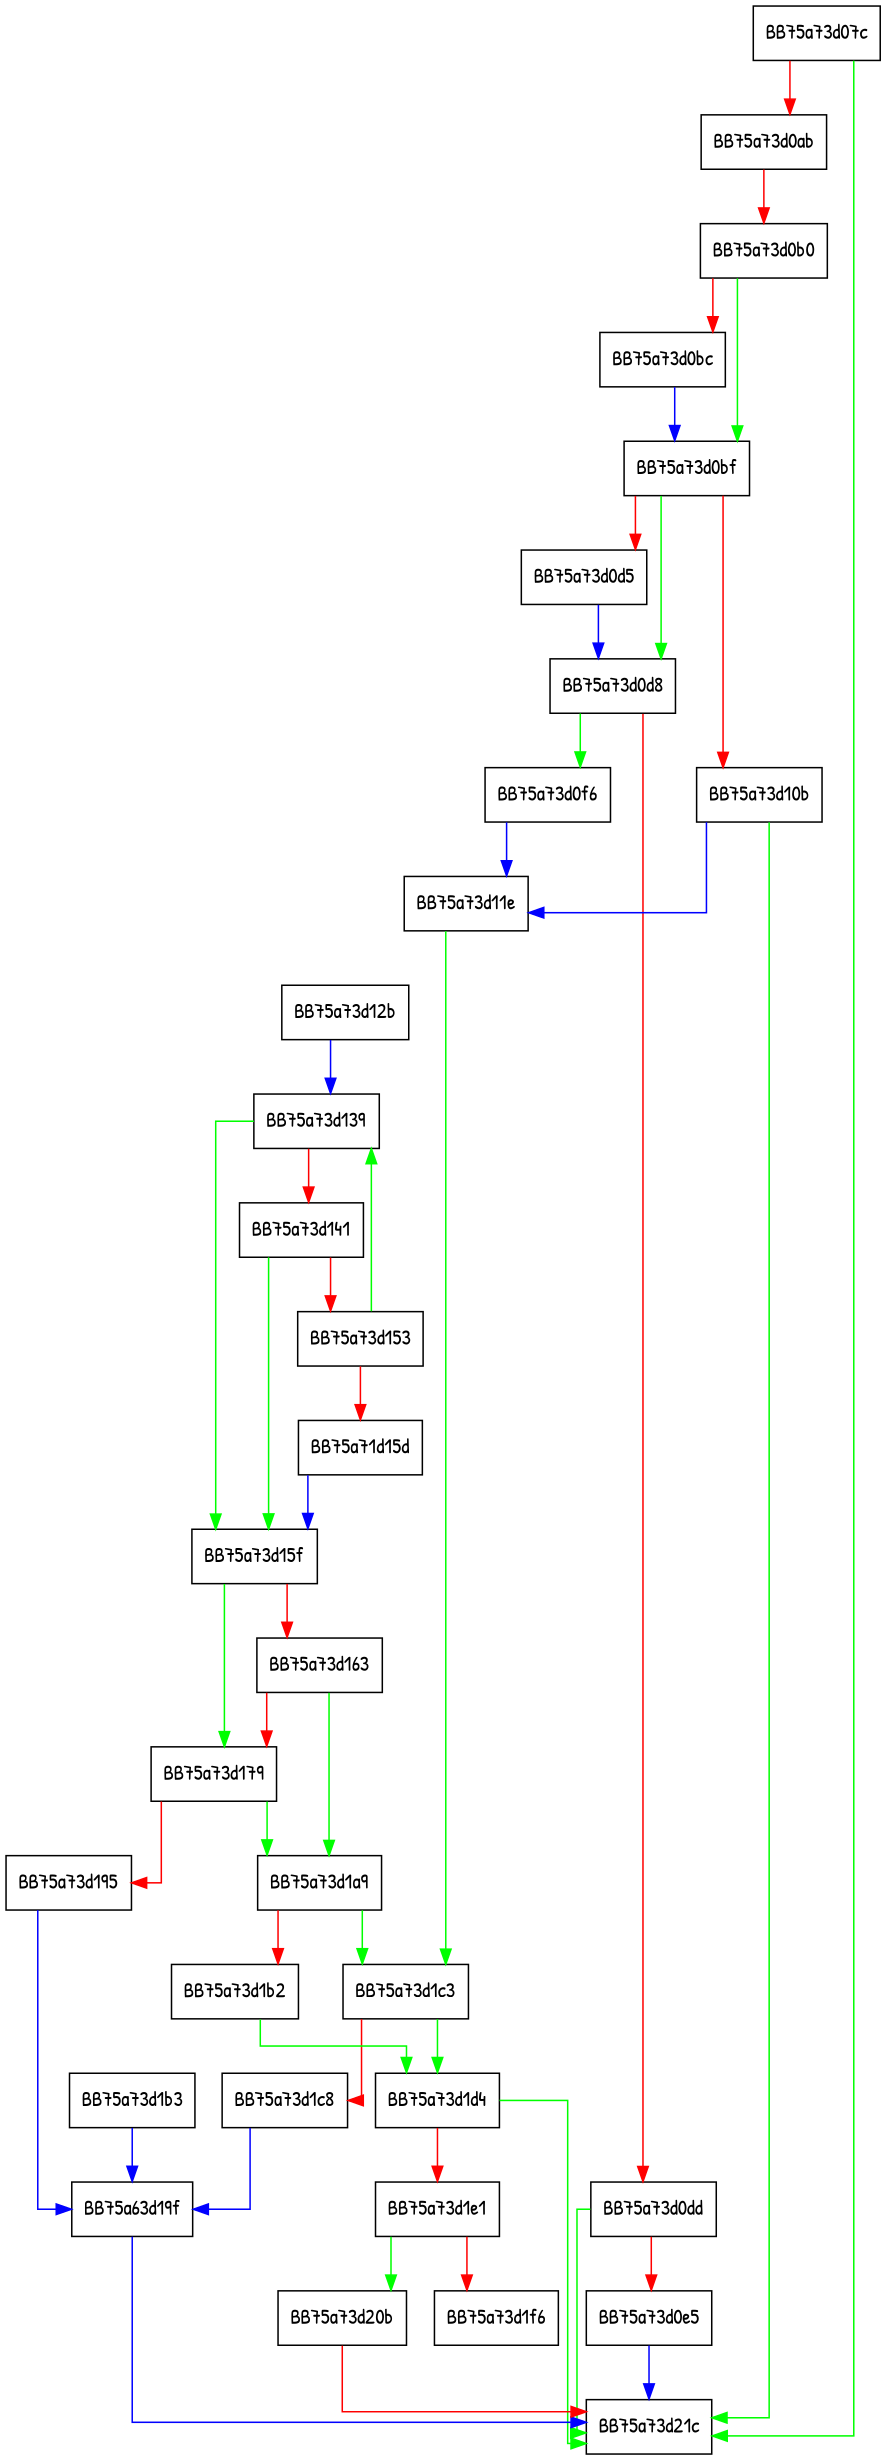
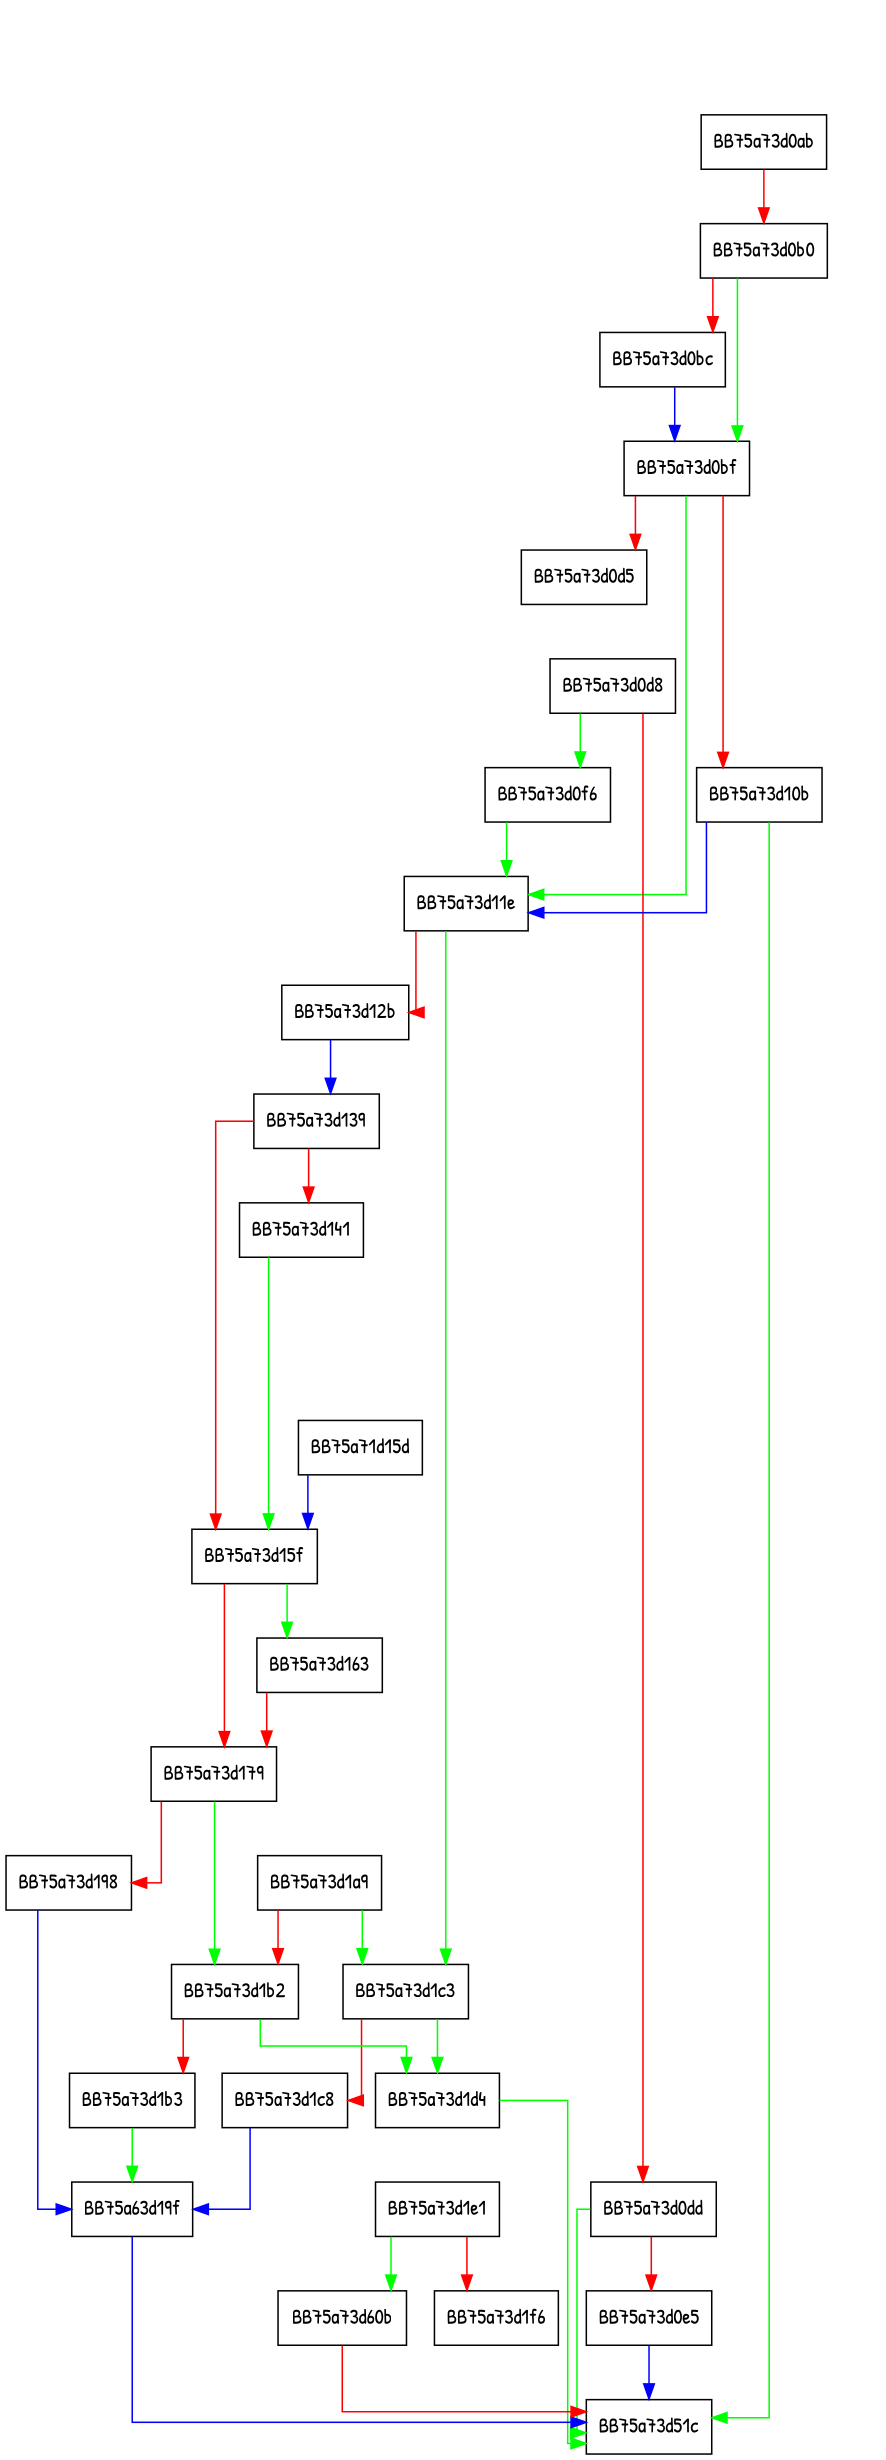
(817, 33) -> none
(661, 570) -> (686, 766)
(598, 624) -> none
(507, 842) -> (507, 842)
none -> (416, 972)
(216, 1299) -> (216, 1299)
(360, 1339) -> none
(287, 1603) -> (287, 1603)
(224, 1658) -> (224, 1658)
(329, 1767) -> none
(267, 1821) -> (215, 1875)
(69, 1883) -> (69, 1883)
none -> (183, 2038)
(132, 2147) -> (132, 2147)
(437, 2147) -> none
(342, 2318) -> (342, 2318)
(649, 2427) -> (649, 2427)
